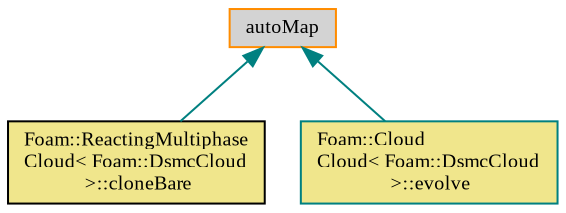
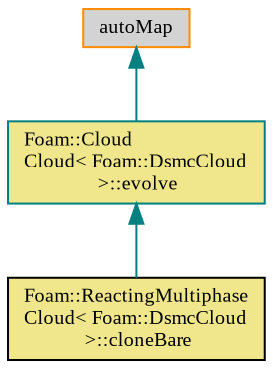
(214, 91) -> (136, 251)
